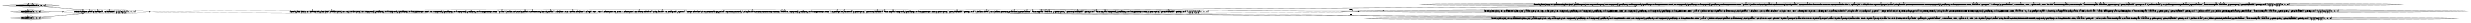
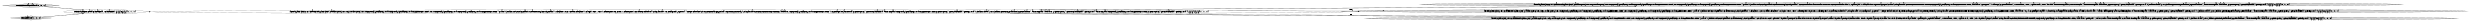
(31, 12) -> none
